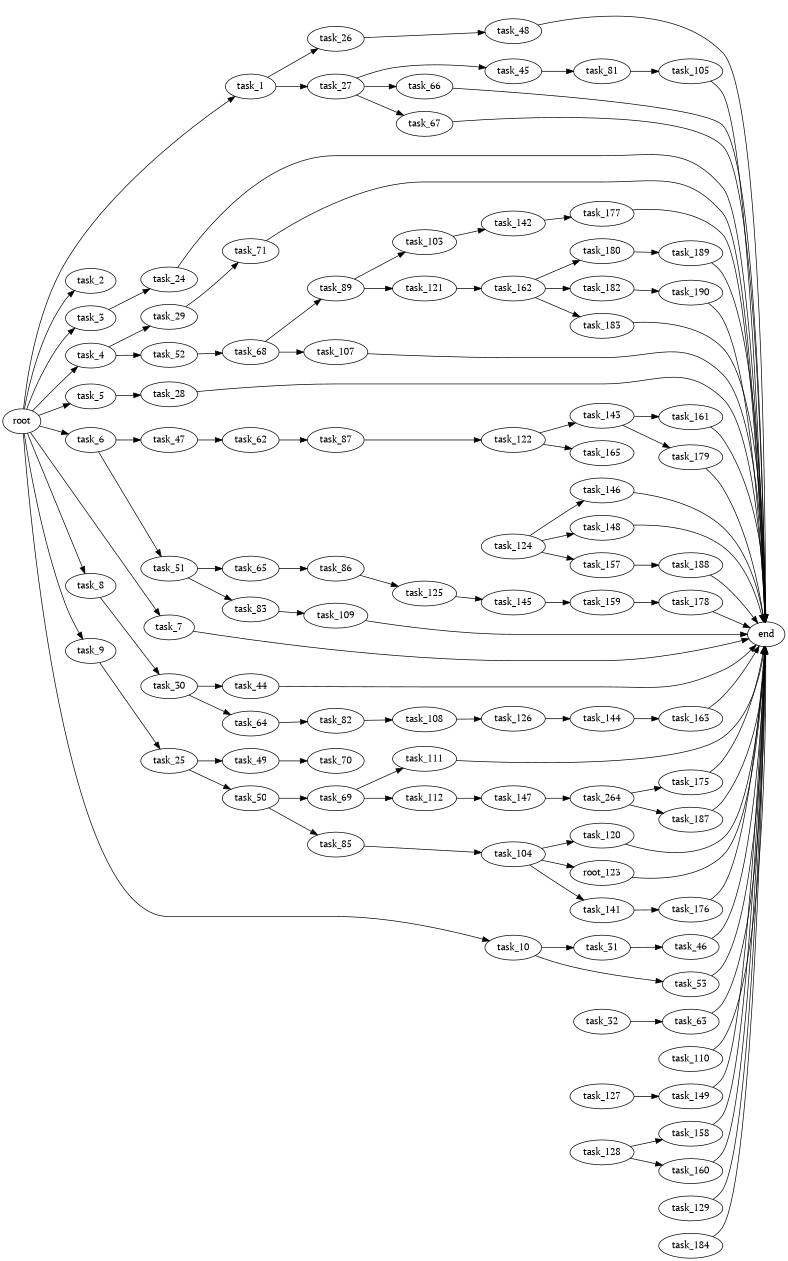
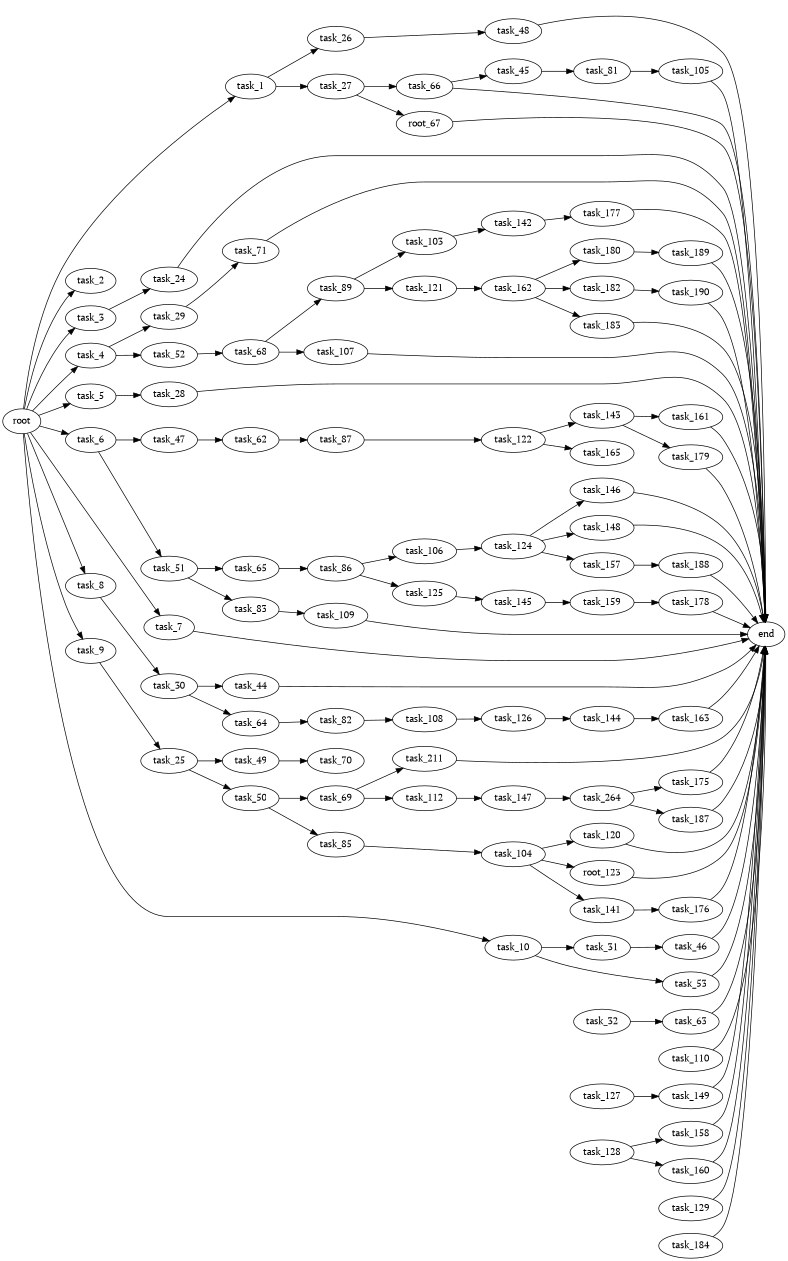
(417, 65) -> (465, 80)
(425, 124) -> (425, 124)
none -> (425, 551)
(425, 759) -> (425, 759)
